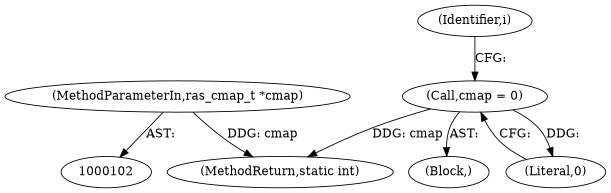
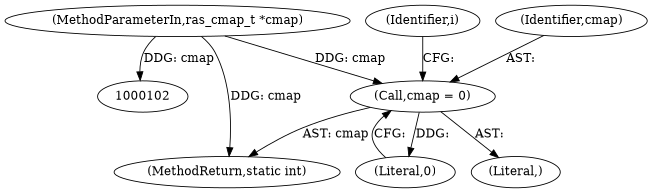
none -> (571, 21)
none -> (299, 58)
(163, 134) -> (179, 59)
(408, 134) -> (336, 134)
(449, 172) -> (516, 172)
